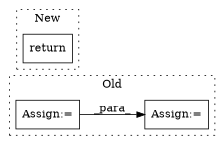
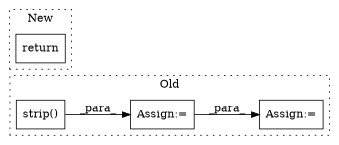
none -> (41, 115)
